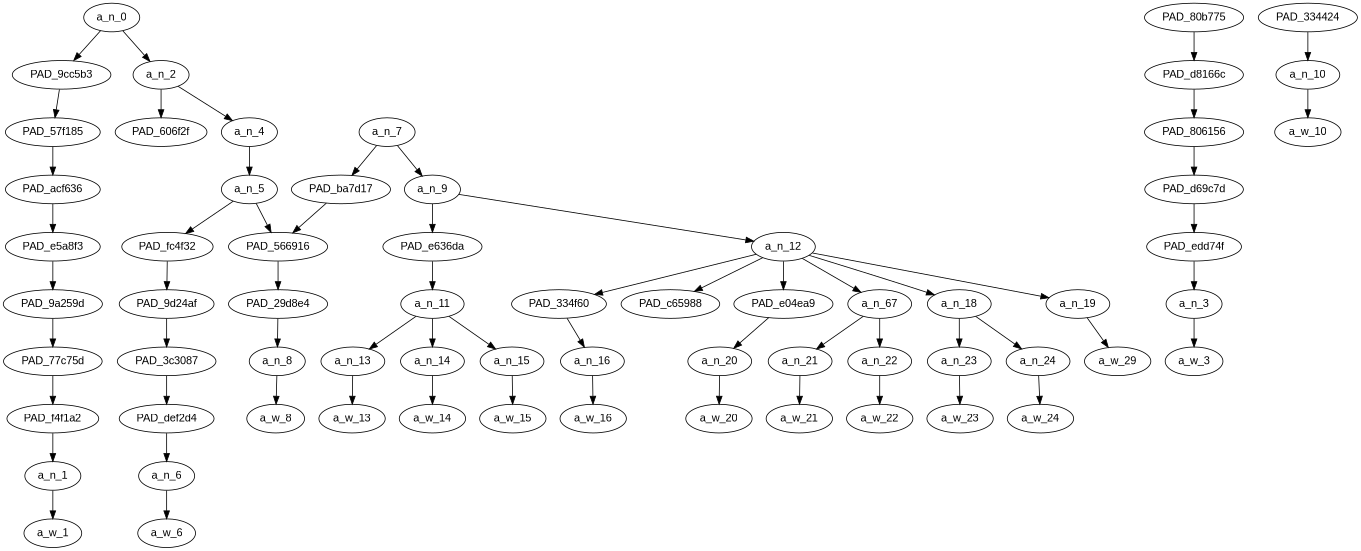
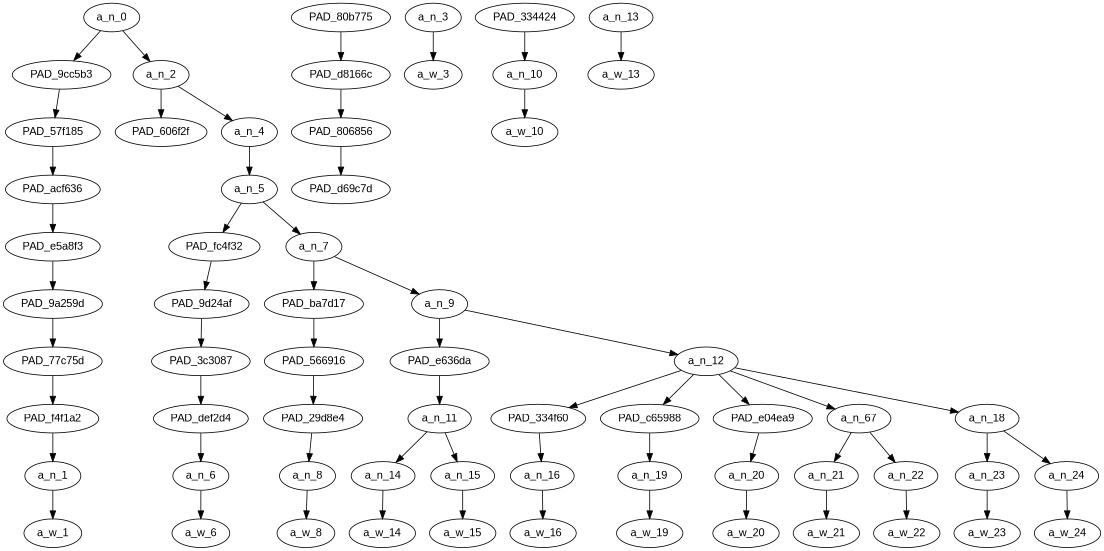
(1194, 132) -> (341, 132)
(262, 214) -> (279, 215)
(1194, 247) -> none
(927, 275) -> (650, 443)
(396, 330) -> none
(1118, 361) -> (650, 533)
